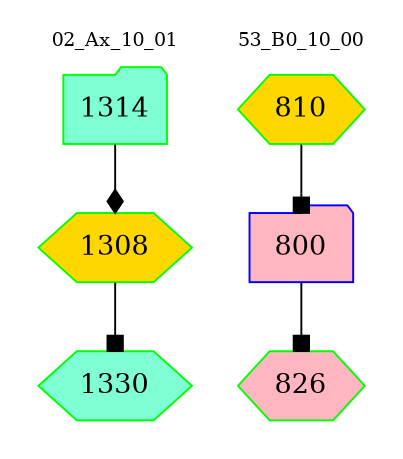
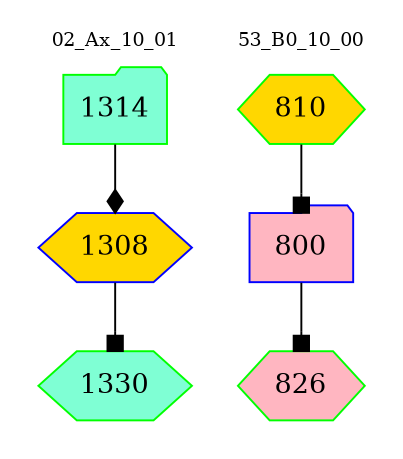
(115, 248) -> (115, 248)
